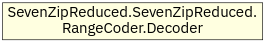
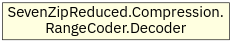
(133, 21) -> (116, 21)
